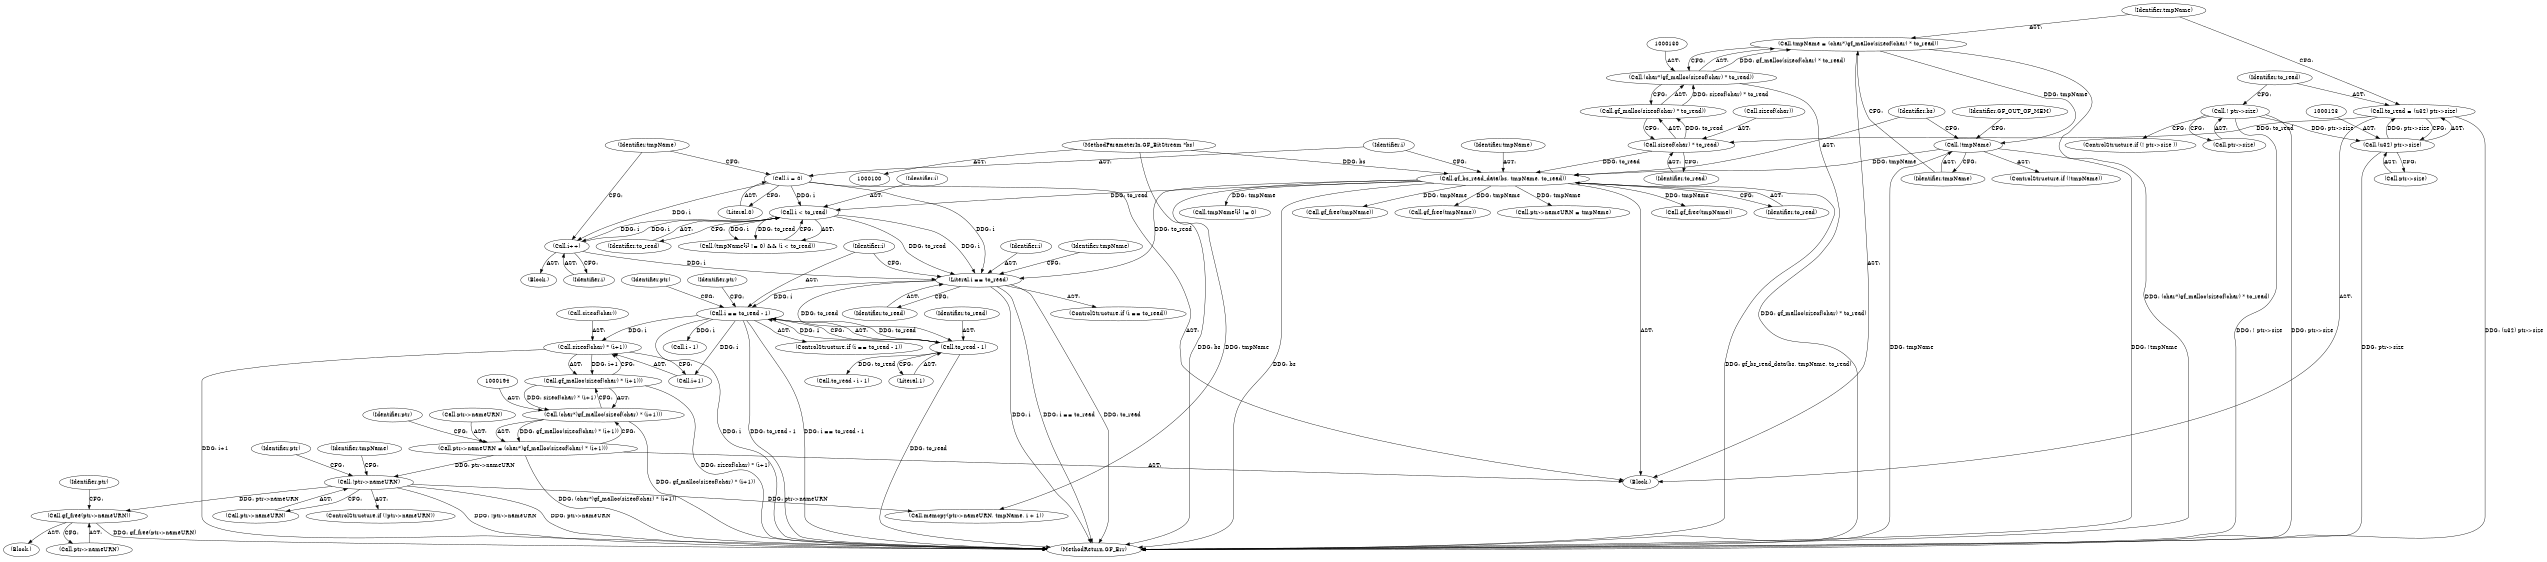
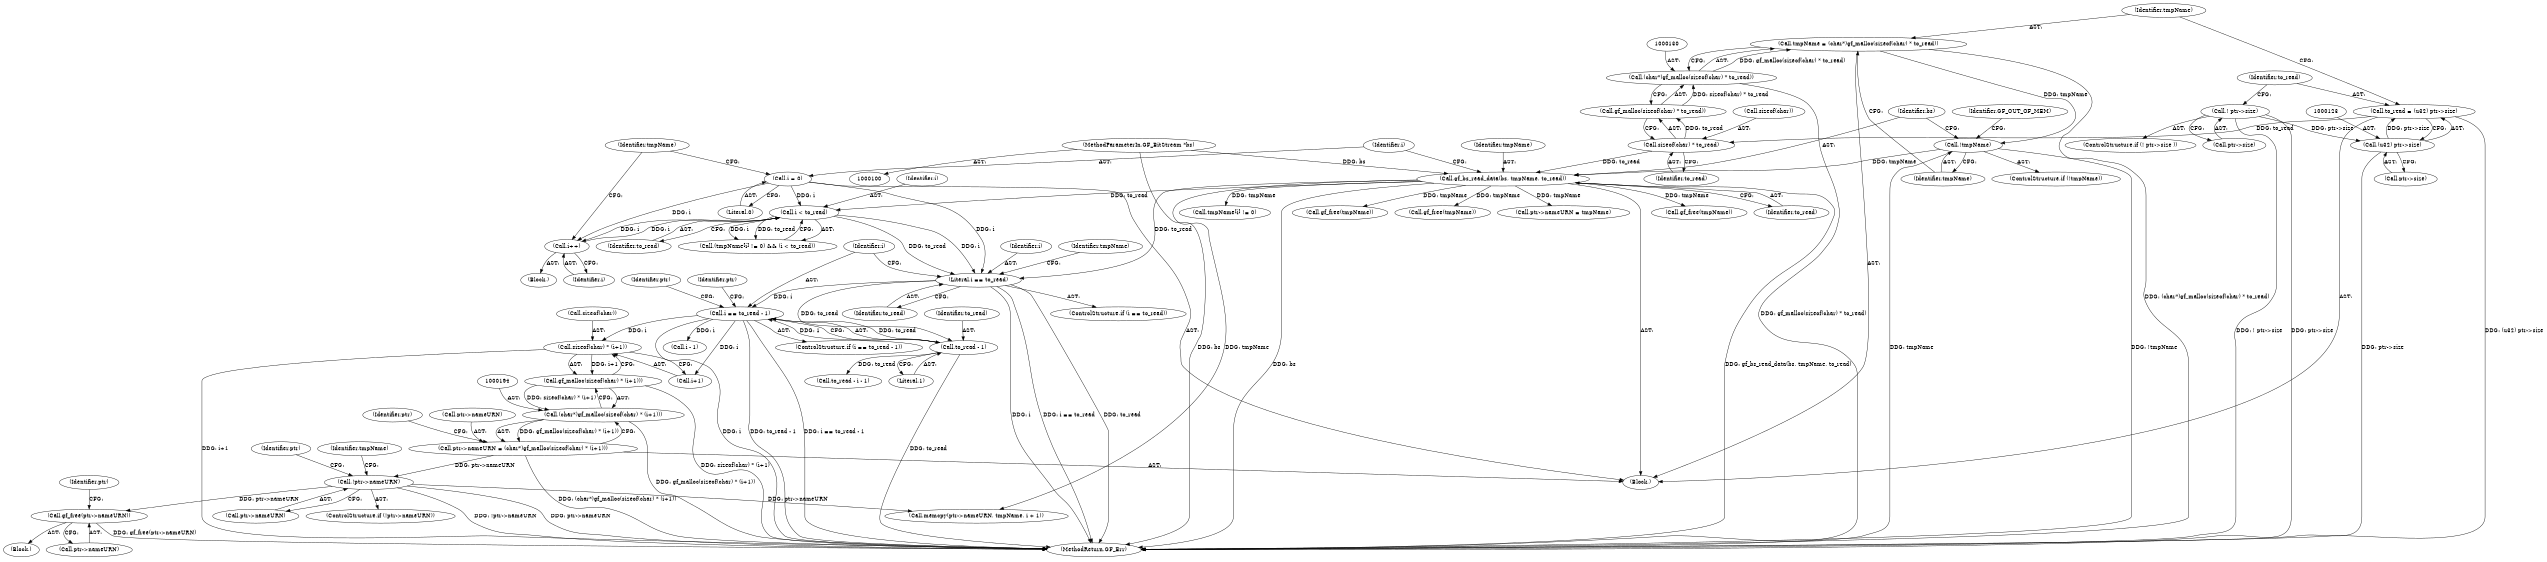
(2180, 128) -> (2180, 128)
(757, 272) -> none
